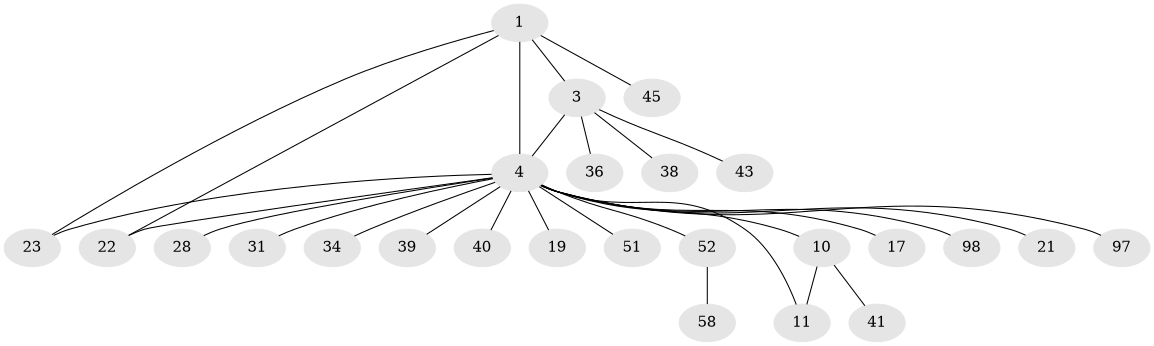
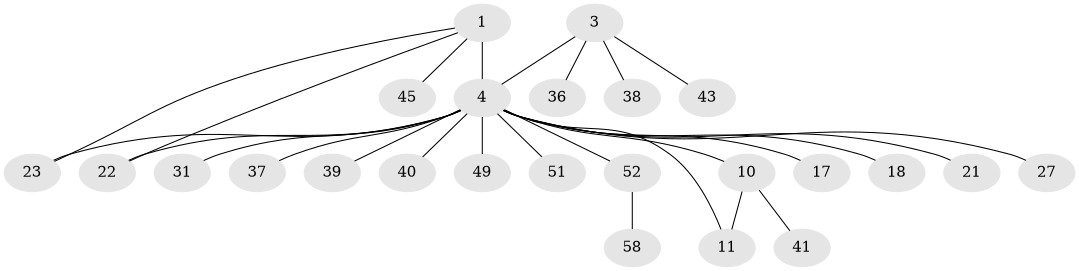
(548, 60) -> none
(182, 248) -> none
(332, 248) -> (257, 173)
(557, 248) -> (482, 173)
(972, 248) -> (897, 173)
(1122, 248) -> (1047, 173)
